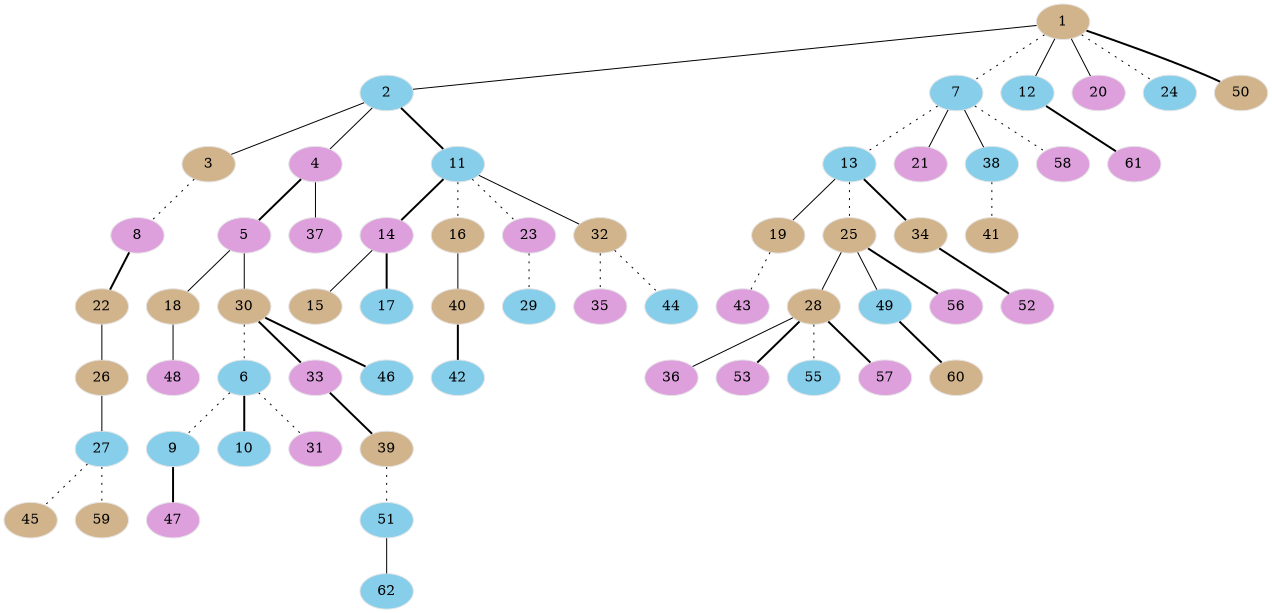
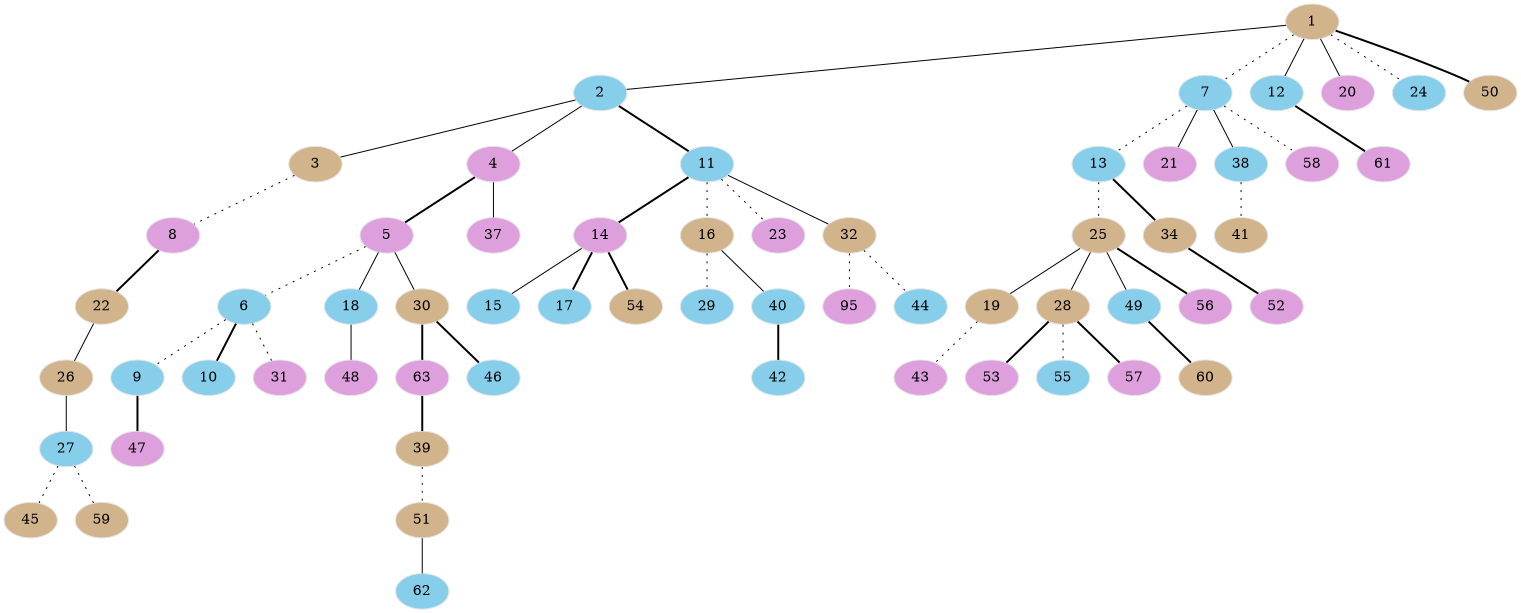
(814, 200) -> (1045, 271)
(529, 271) -> (707, 271)
(173, 307) -> (351, 307)
(315, 307) -> (493, 307)
(458, 307) -> (778, 307)
(600, 307) -> (849, 307)
none -> (636, 307)
(244, 342) -> (315, 271)
(315, 378) -> (422, 378)
(671, 378) -> none
(387, 520) -> (422, 520)
